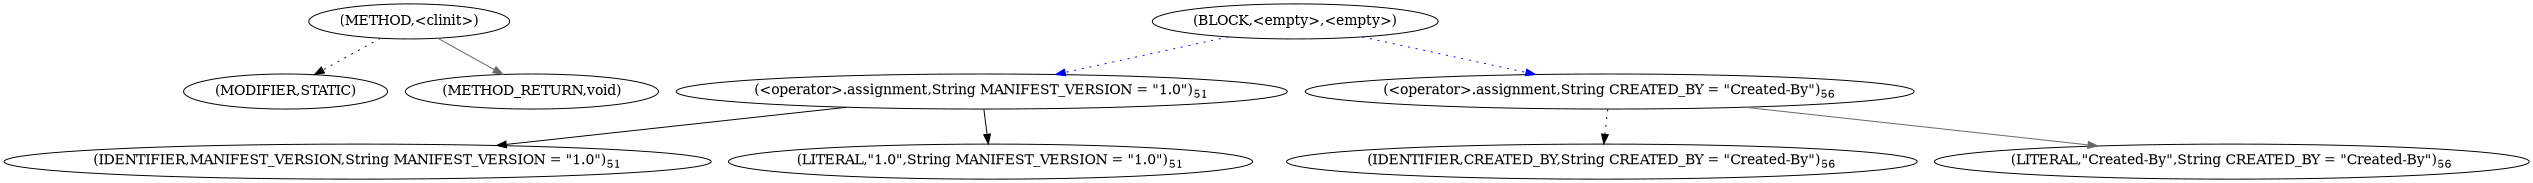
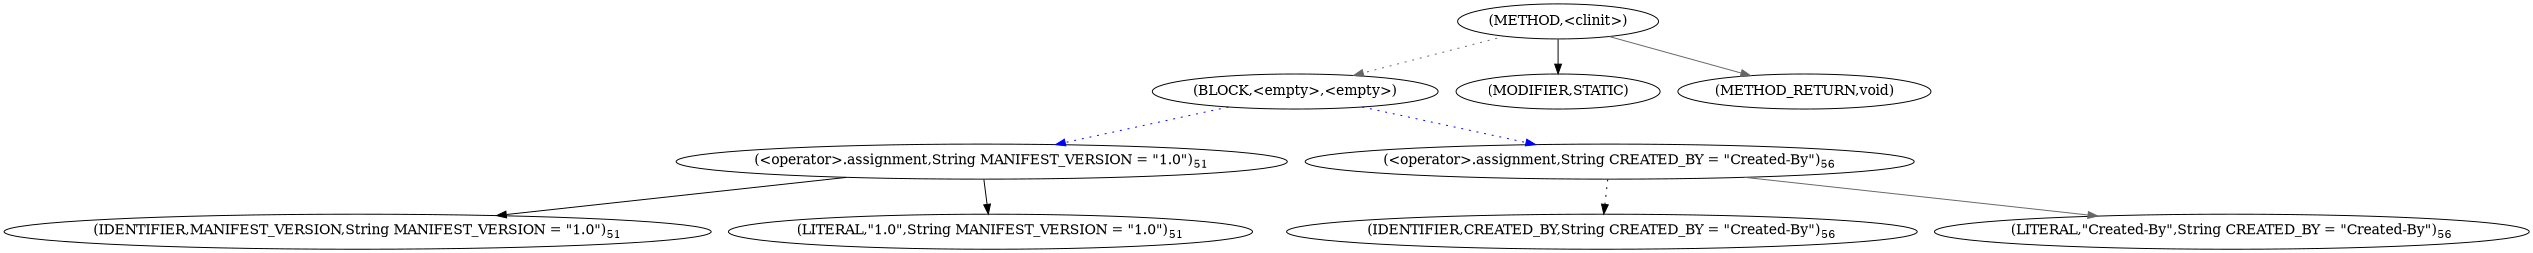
(352, 54) -> (1558, 52)
none -> (1434, 55)
